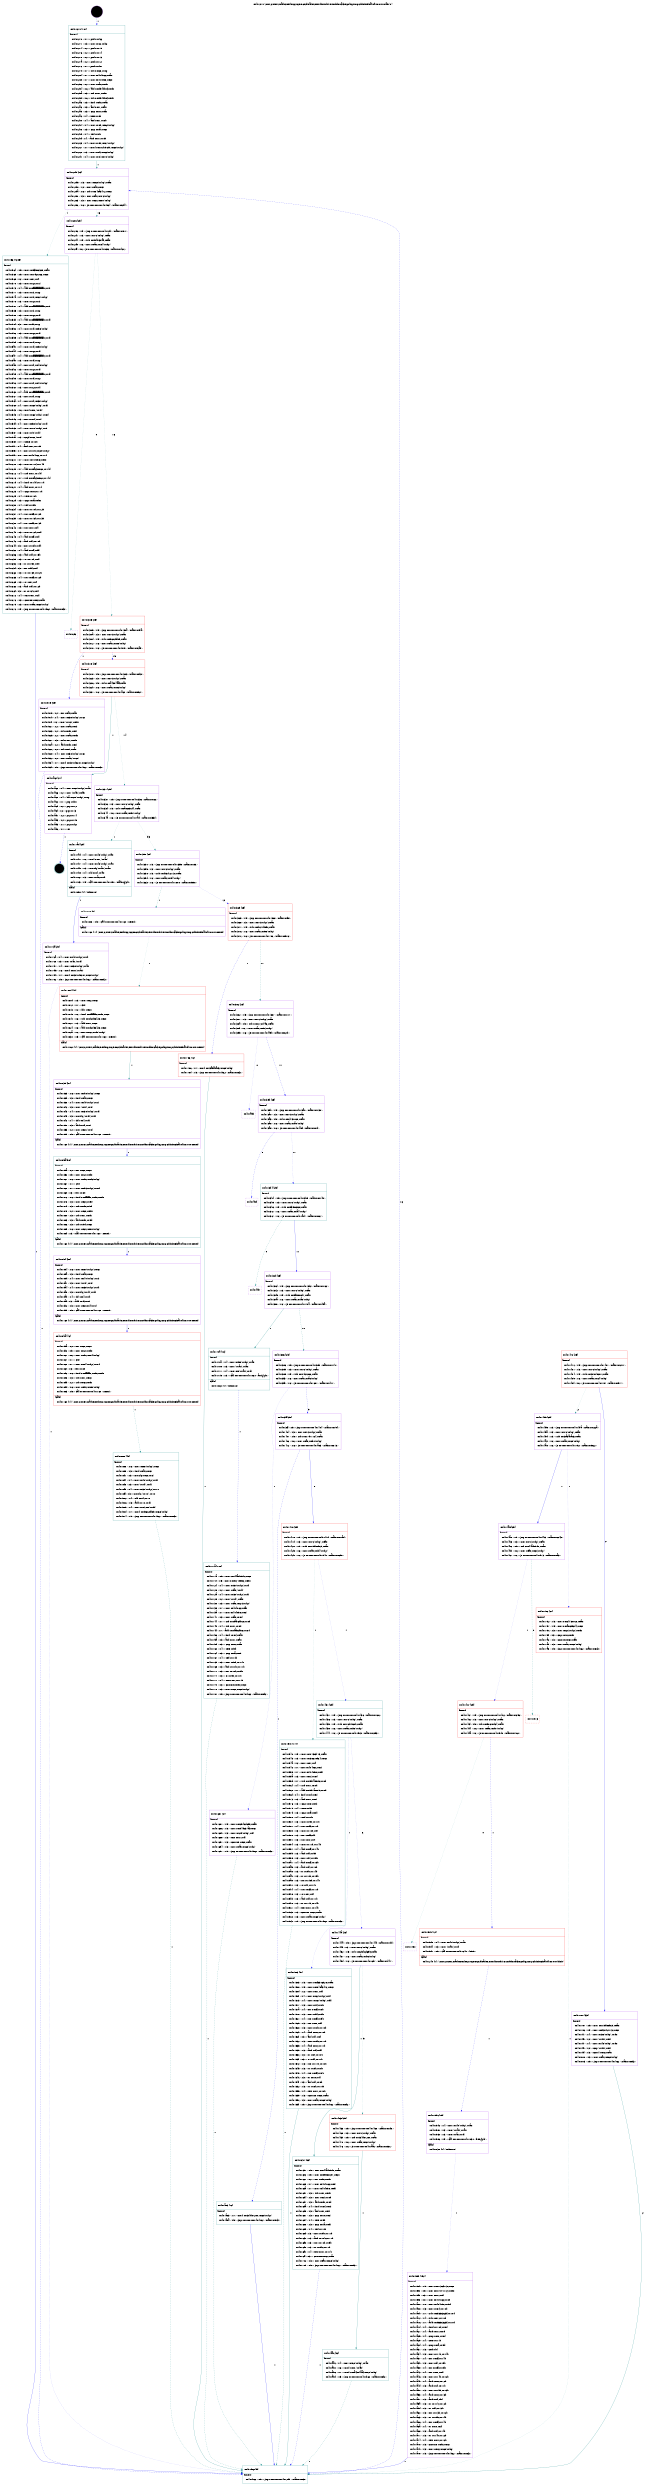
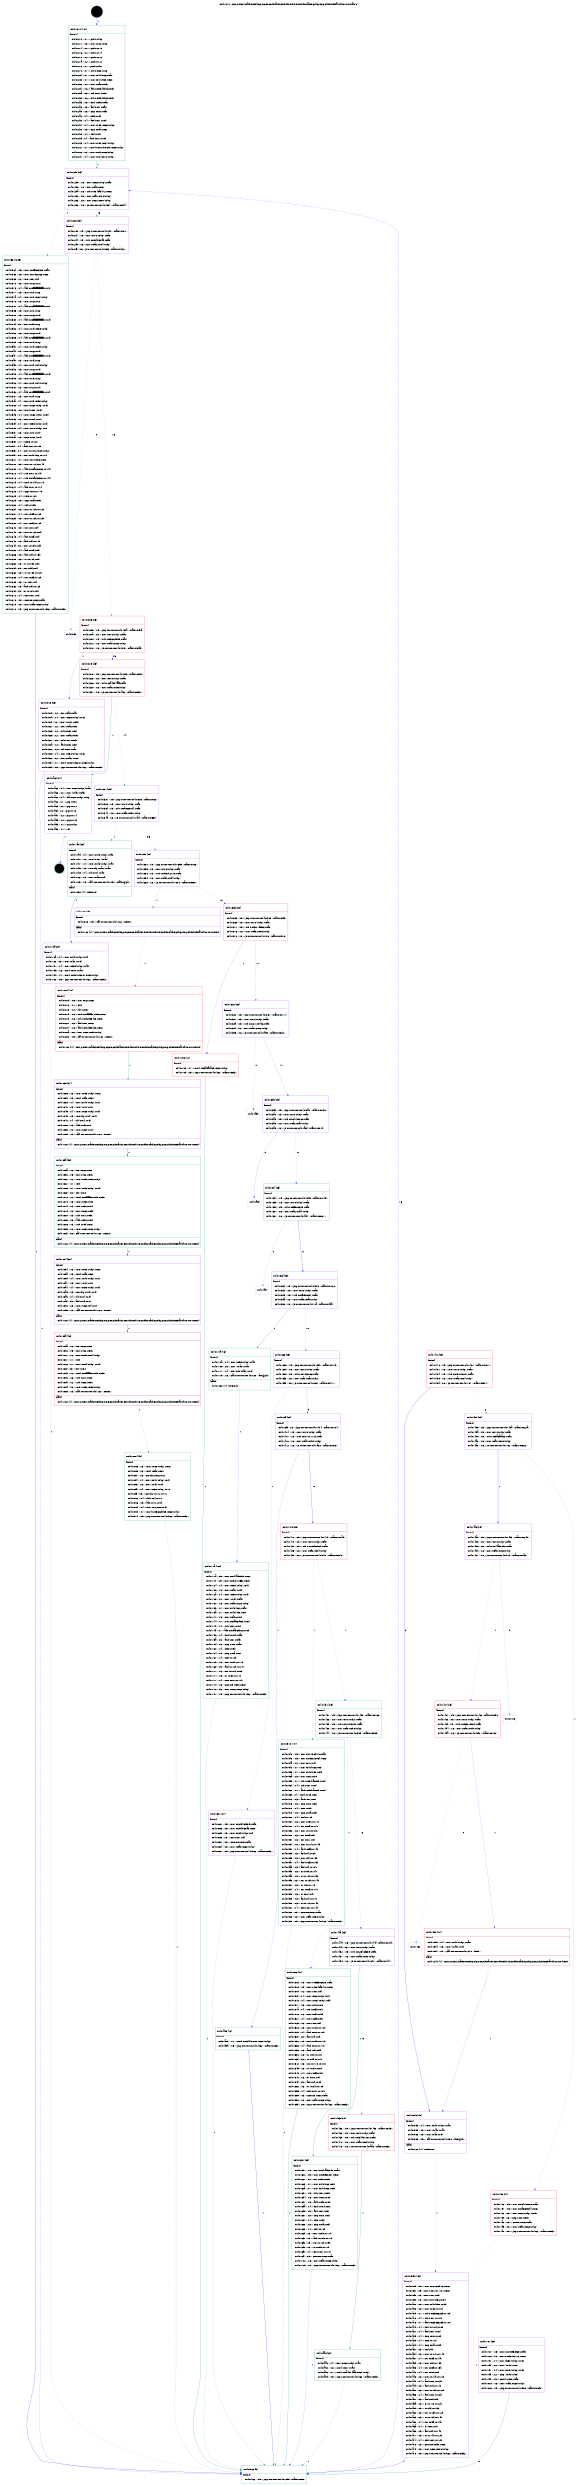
(605, 1698) -> (404, 1745)
